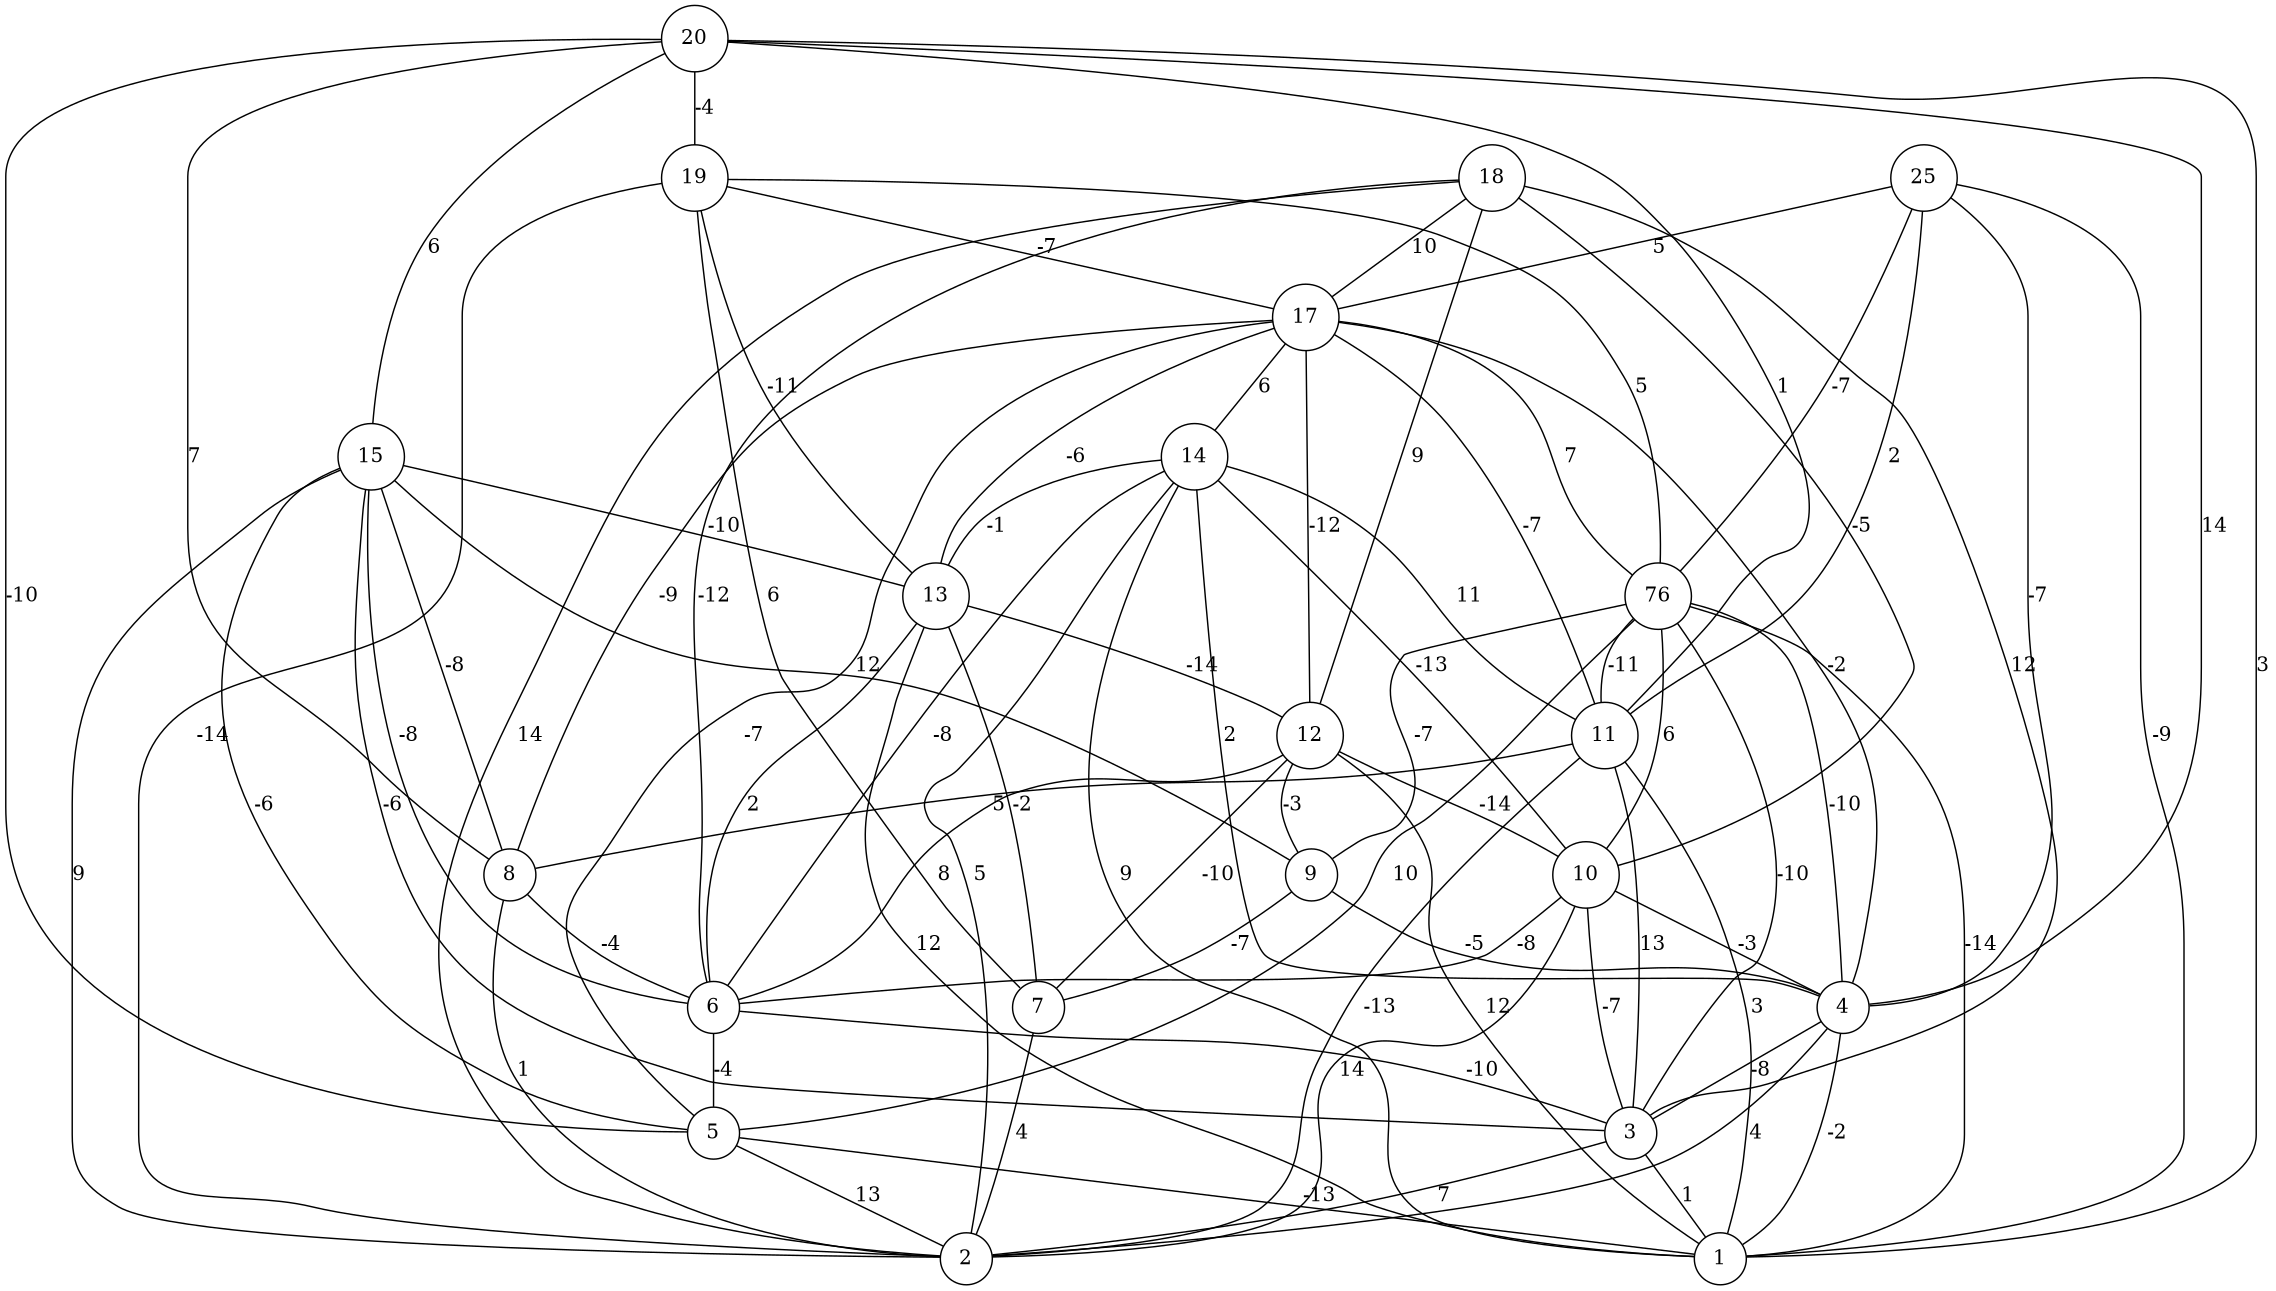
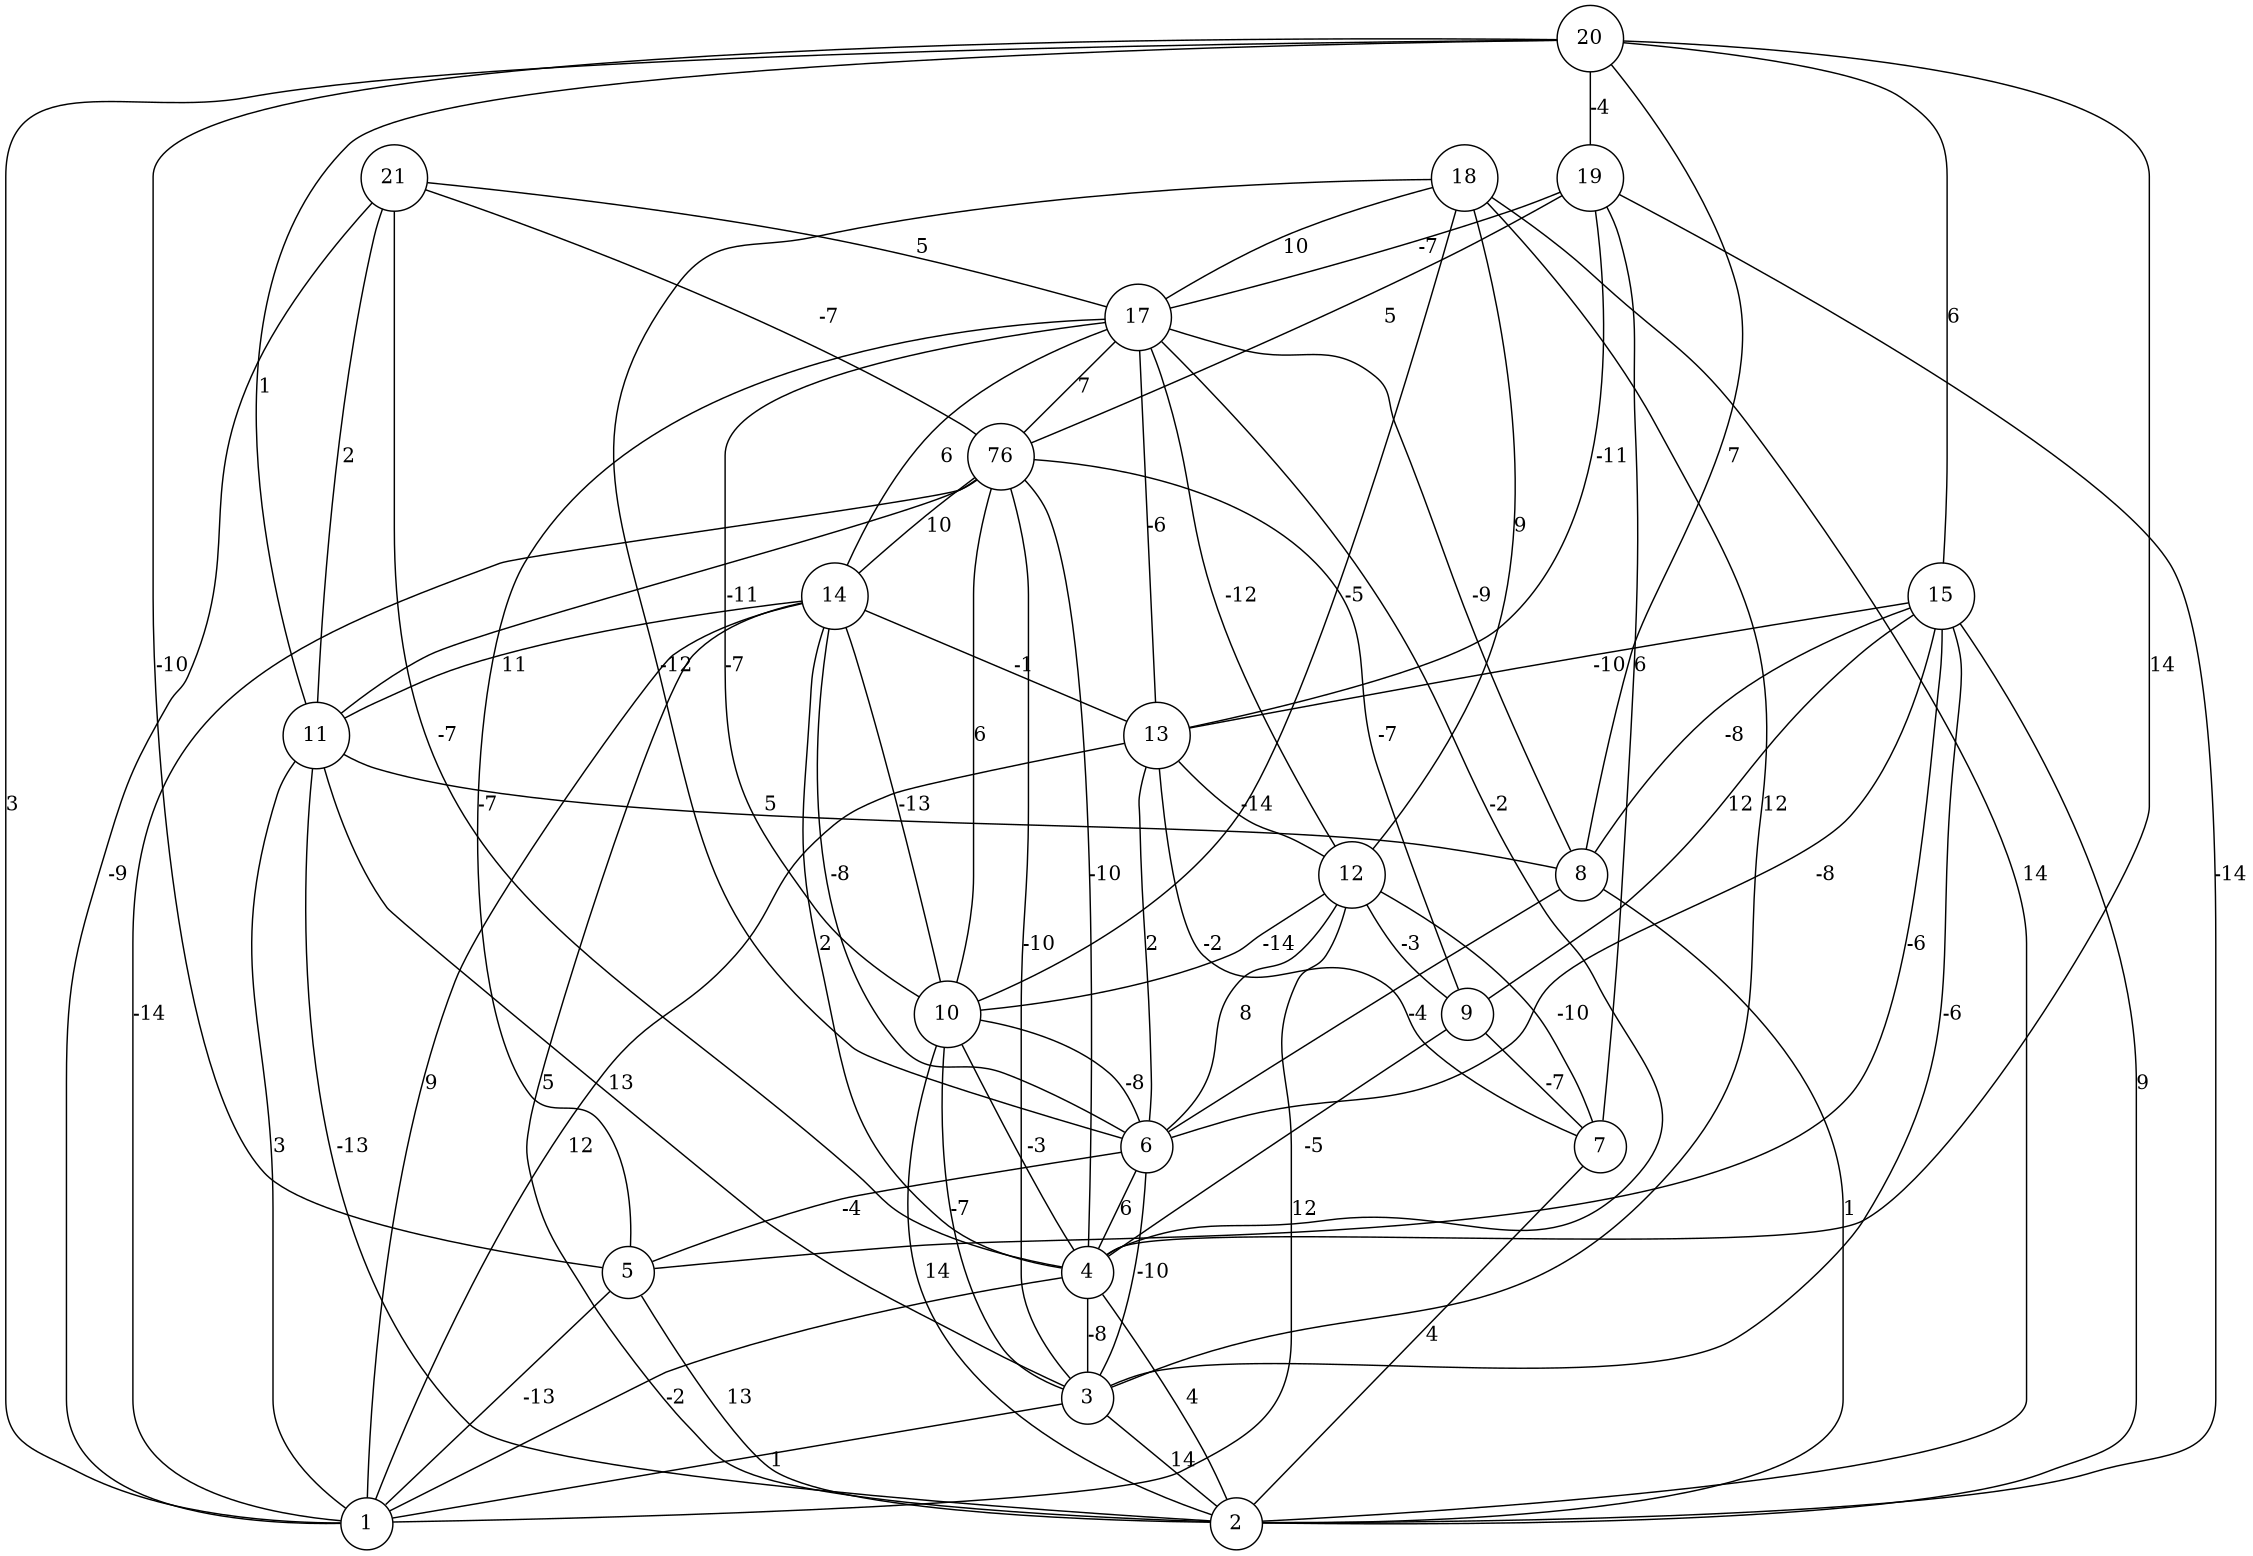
(1924, 178) -> (394, 178)
(1498, 495) -> (725, 553)
(1271, 968) -> (916, 524)
(1444, 1196) -> (1184, 1461)
none -> (1117, 1210)
